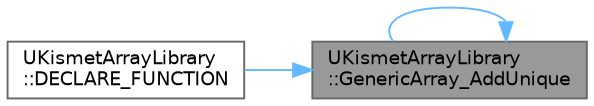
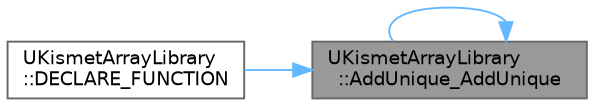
(450, 70) -> (450, 70)
